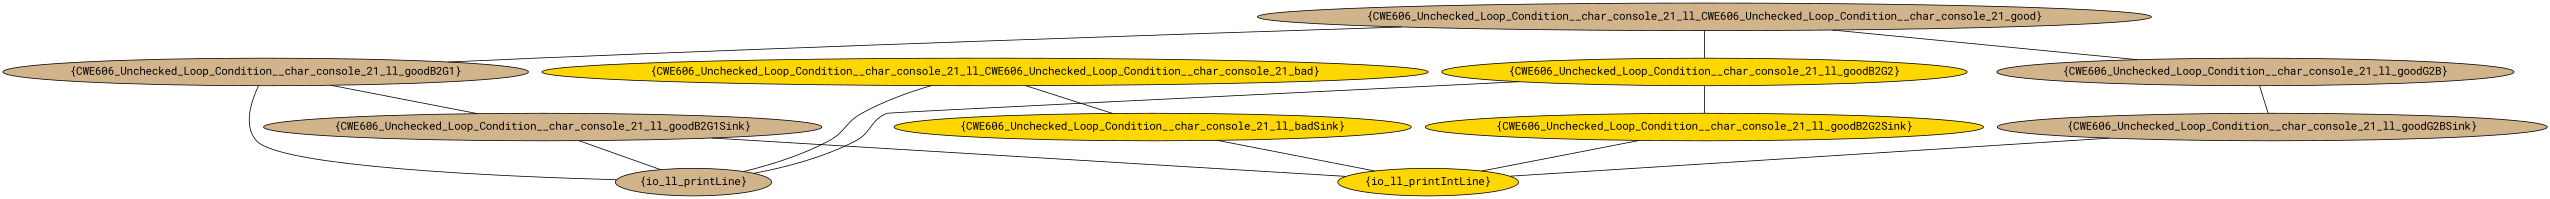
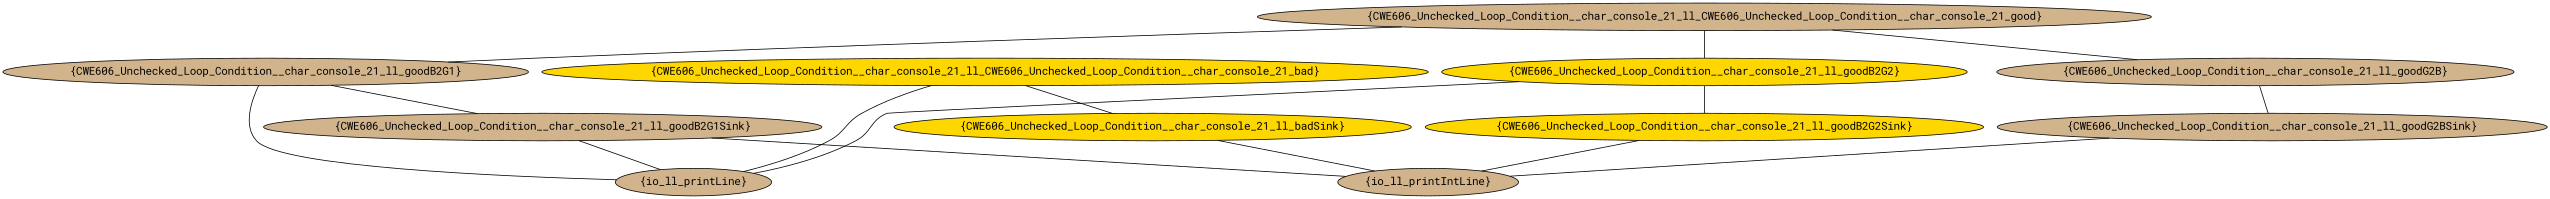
(1428, 182) -> (1428, 182)
